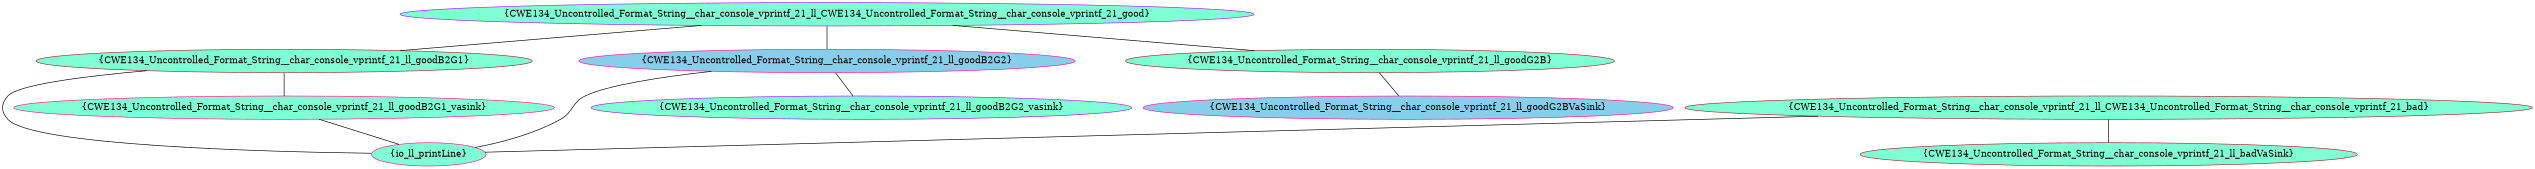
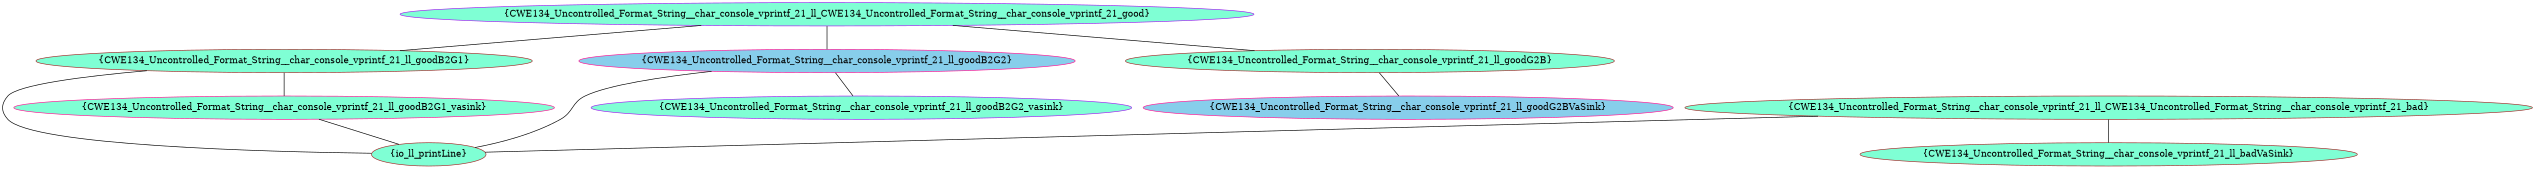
(429, 154) -> (429, 154)
